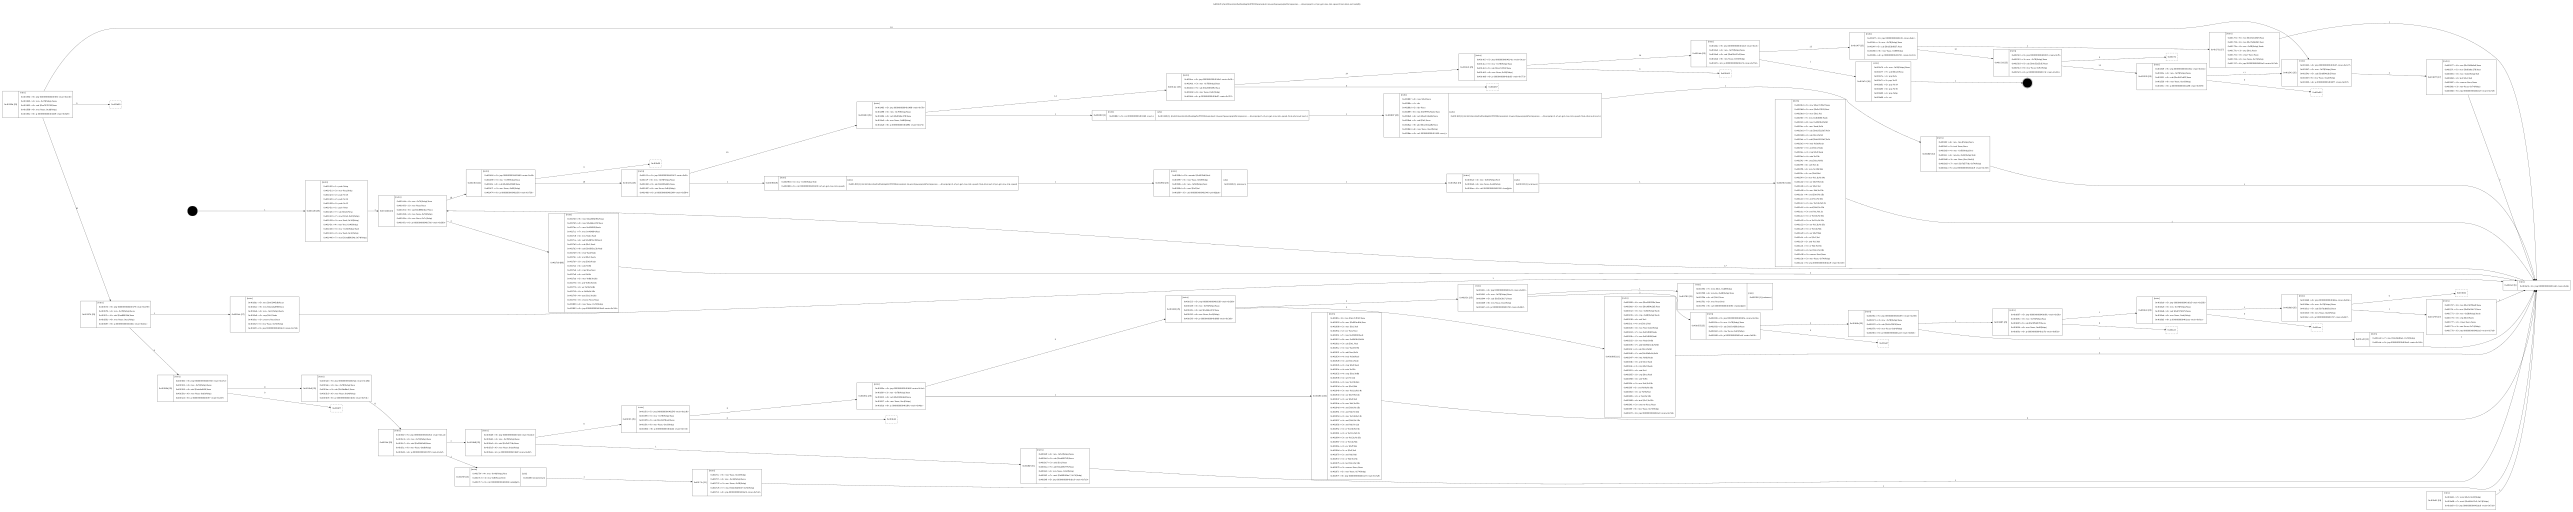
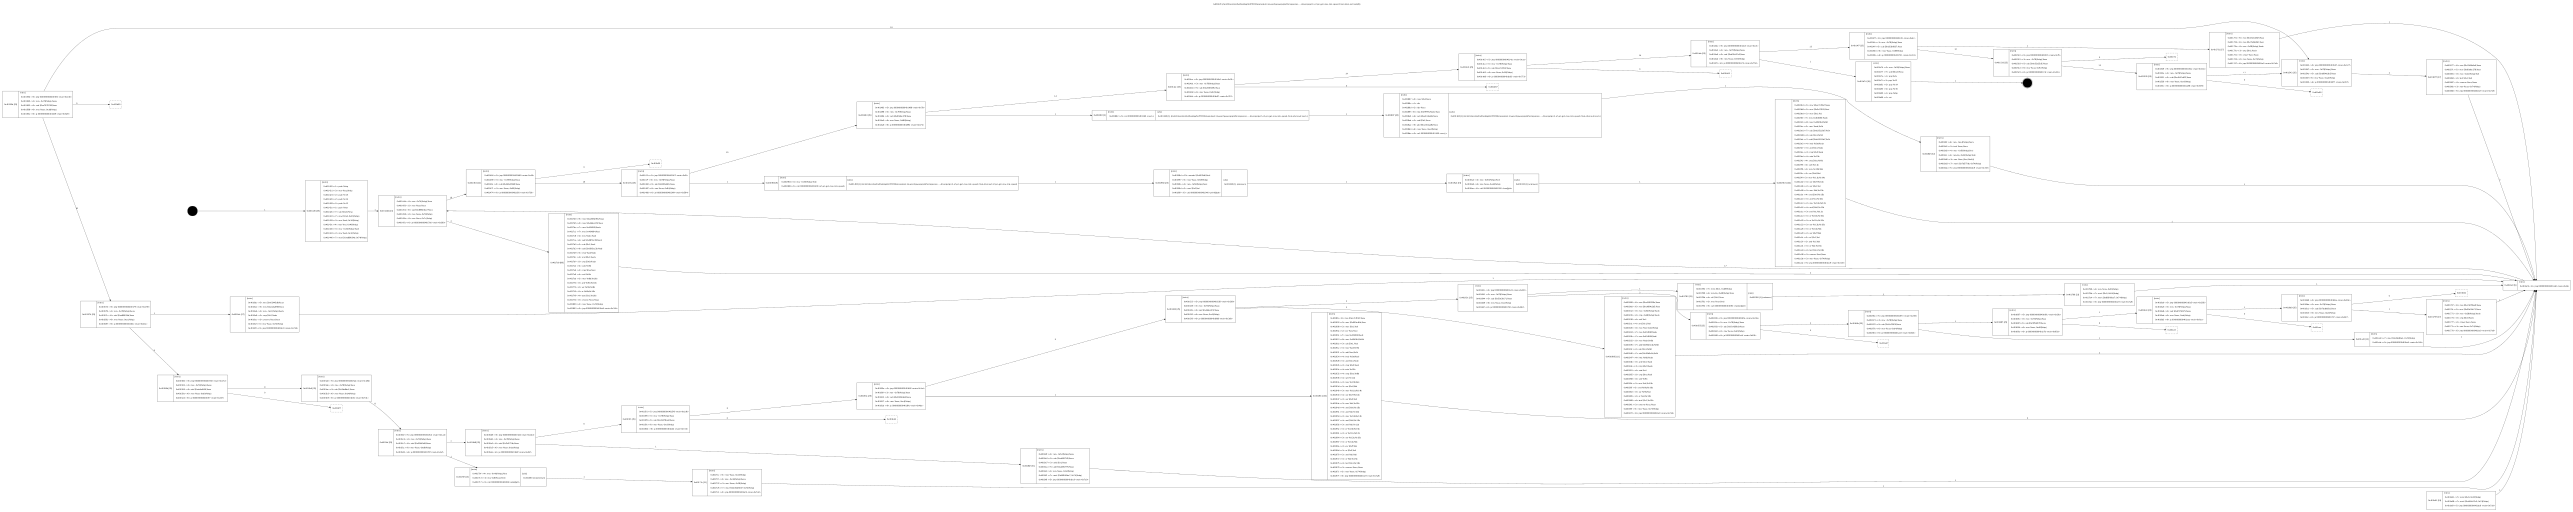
none -> (2099, 295)
